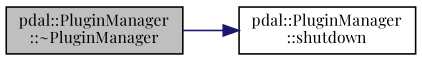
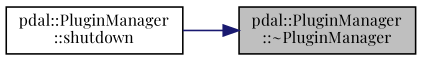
(203, 30) -> (203, 30)
